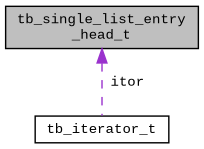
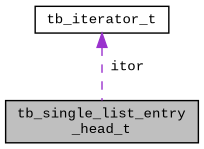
(102, 89) -> (102, 74)
